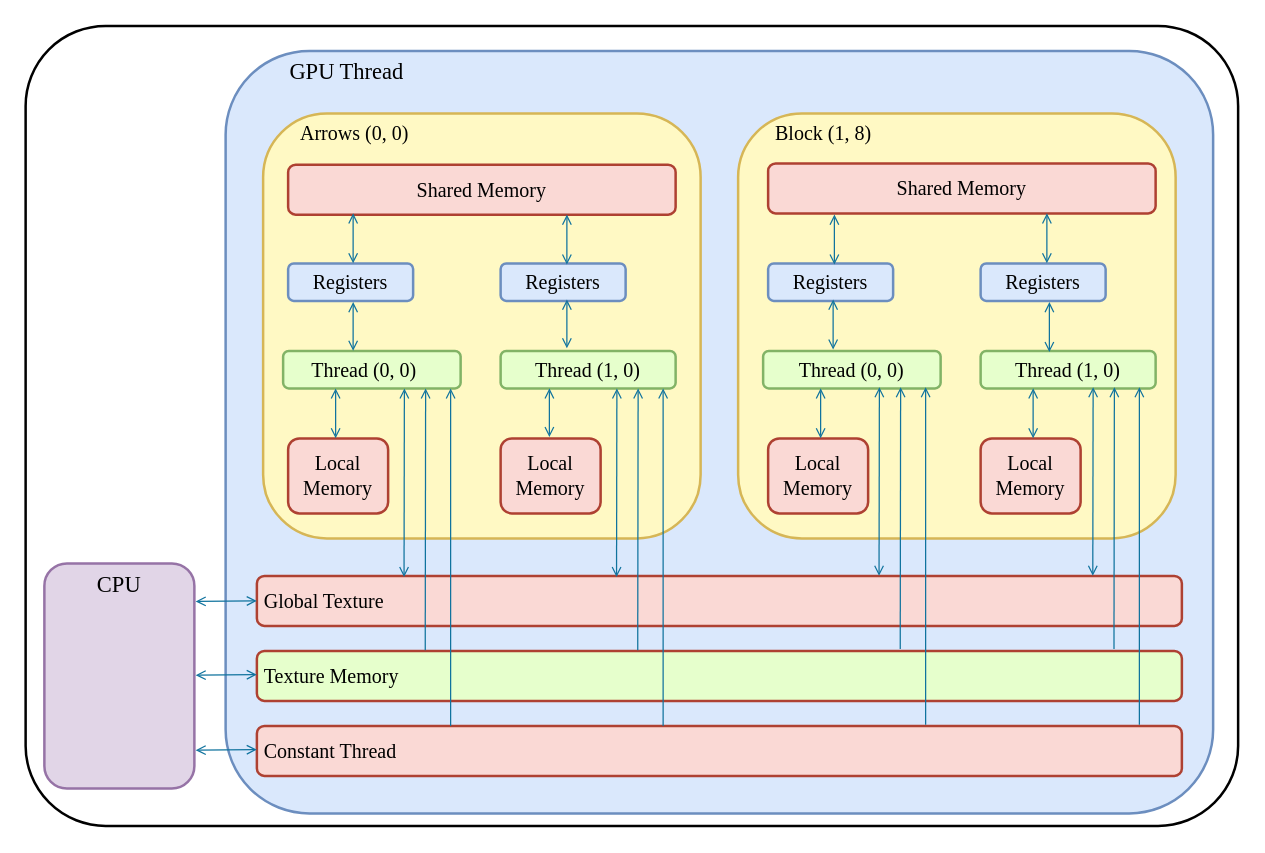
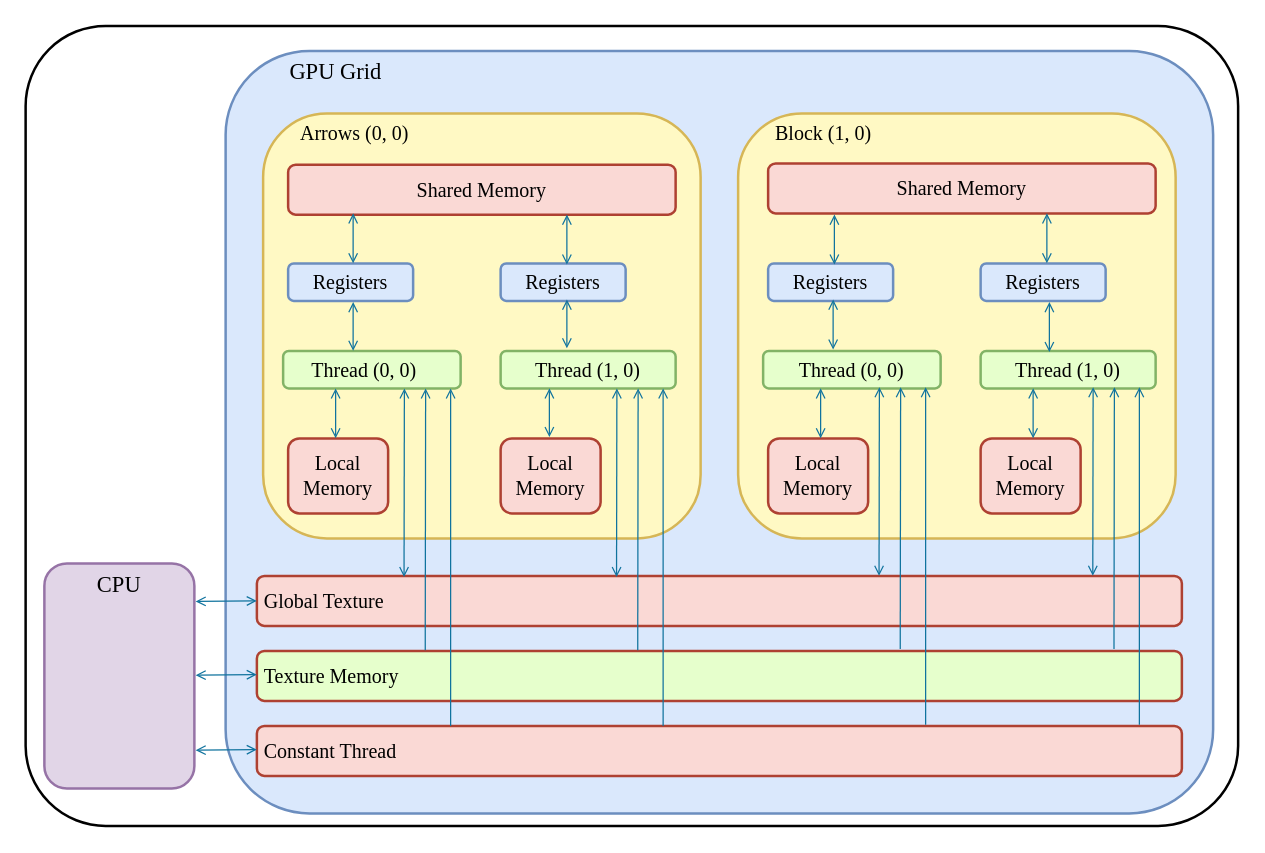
(275, 70) -> (263, 70)
(797, 134) -> (797, 134)
